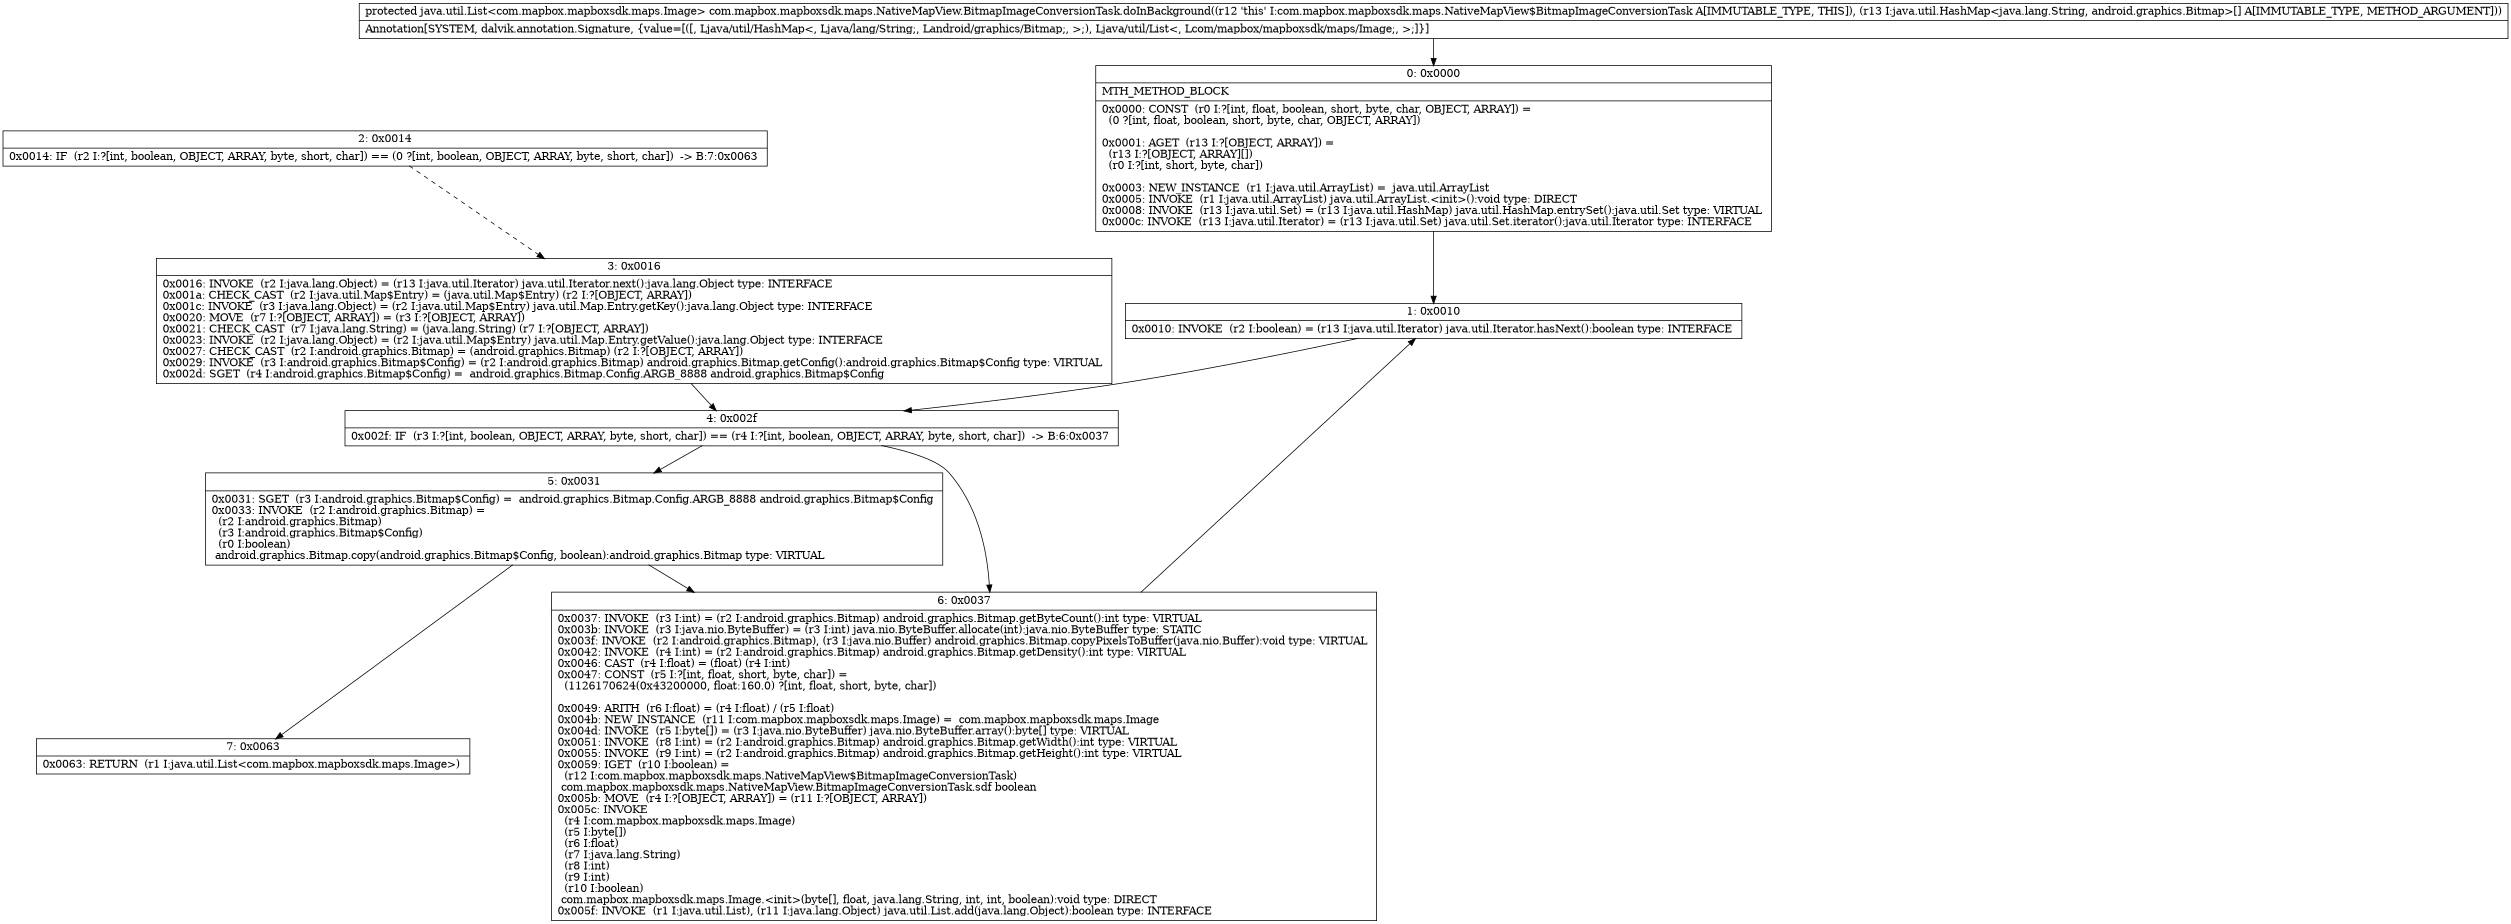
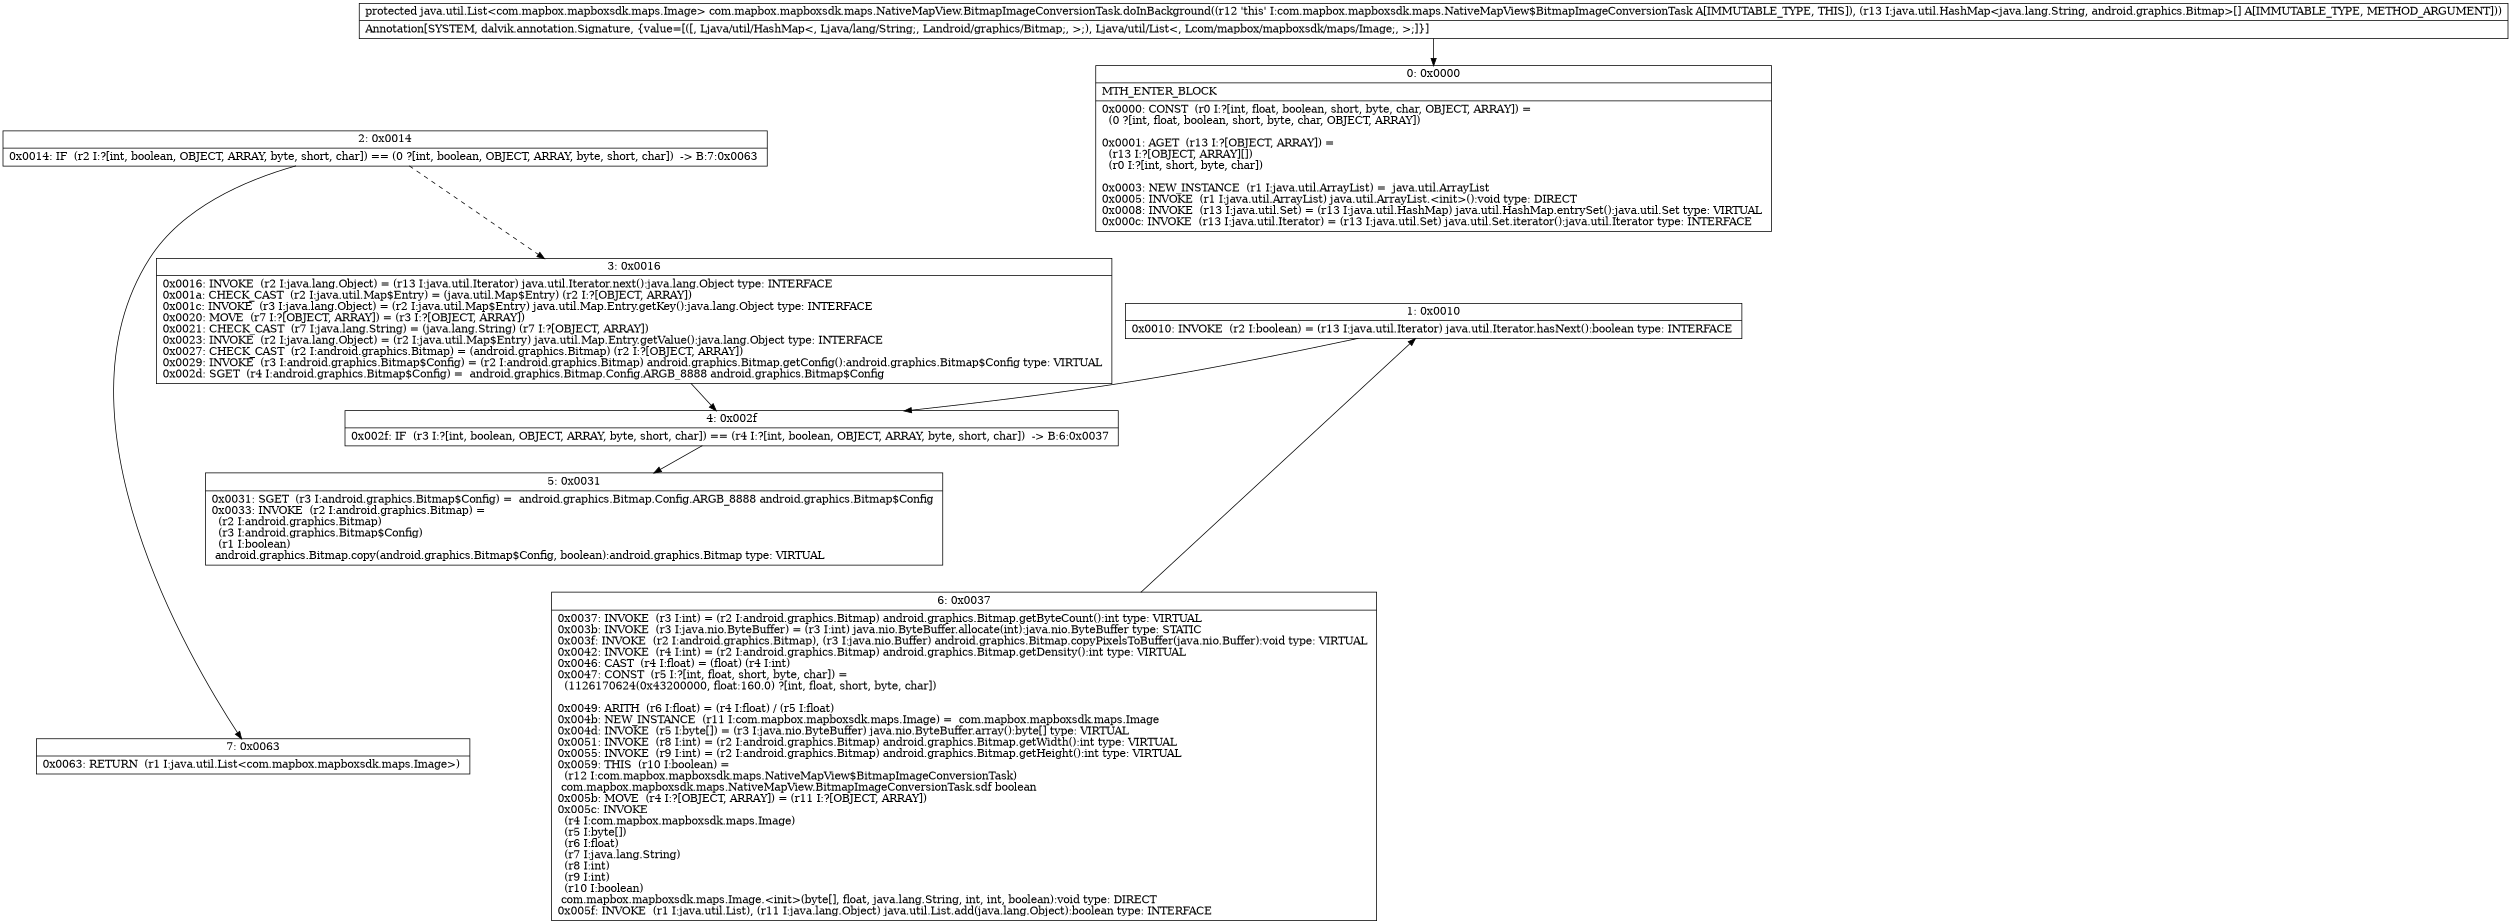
(1165, 92) -> (1160, 92)
(1434, 264) -> none
(963, 492) -> none
(251, 544) -> (251, 544)
(668, 577) -> none
(397, 650) -> (116, 417)
(645, 765) -> (645, 765)
